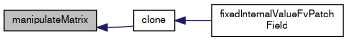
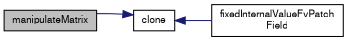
(120, 27) -> (110, 14)
